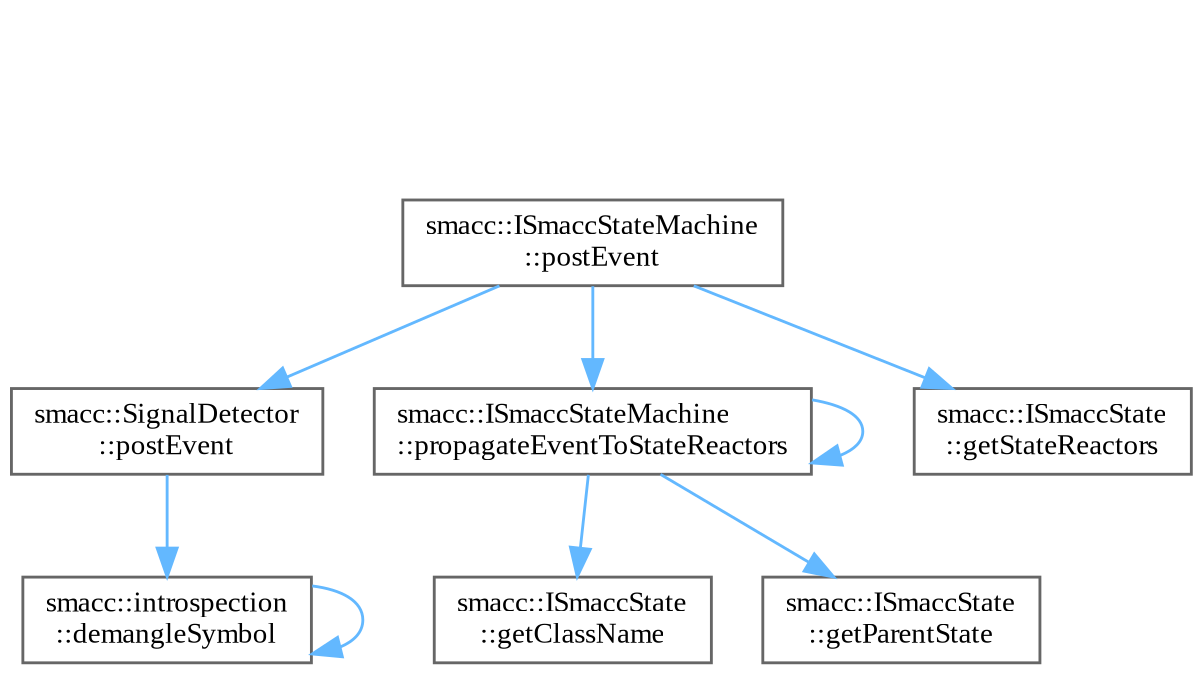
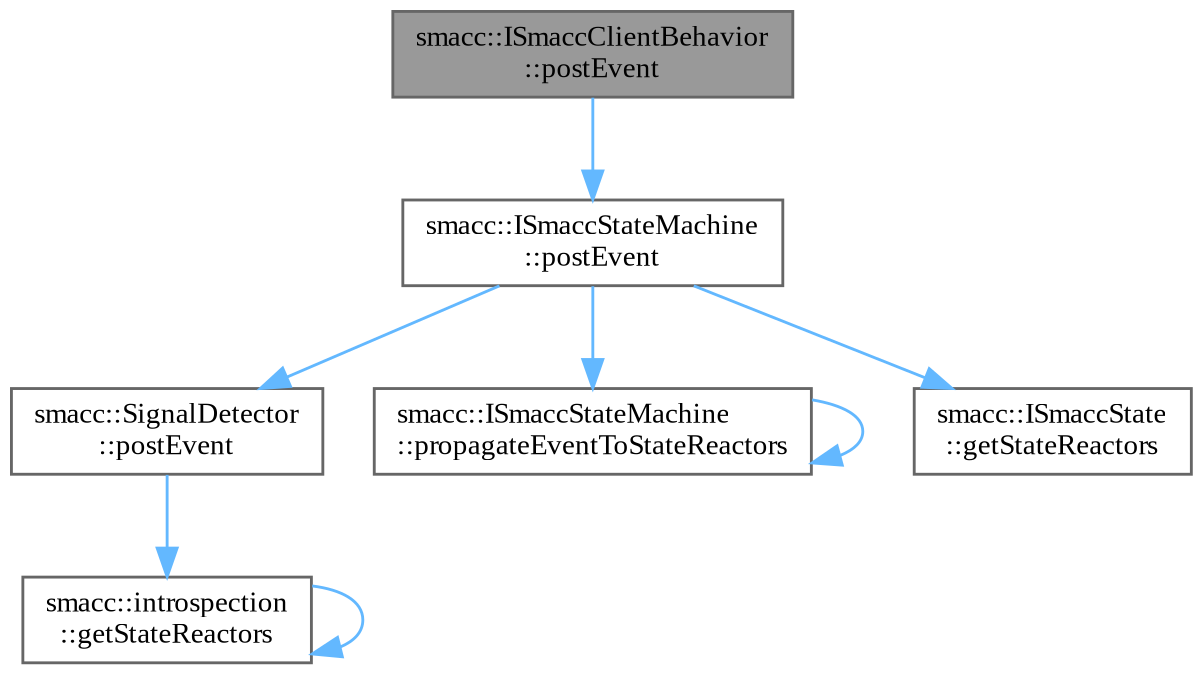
none -> (593, 54)
(167, 620) -> (167, 620)
(573, 620) -> none
(901, 620) -> none
